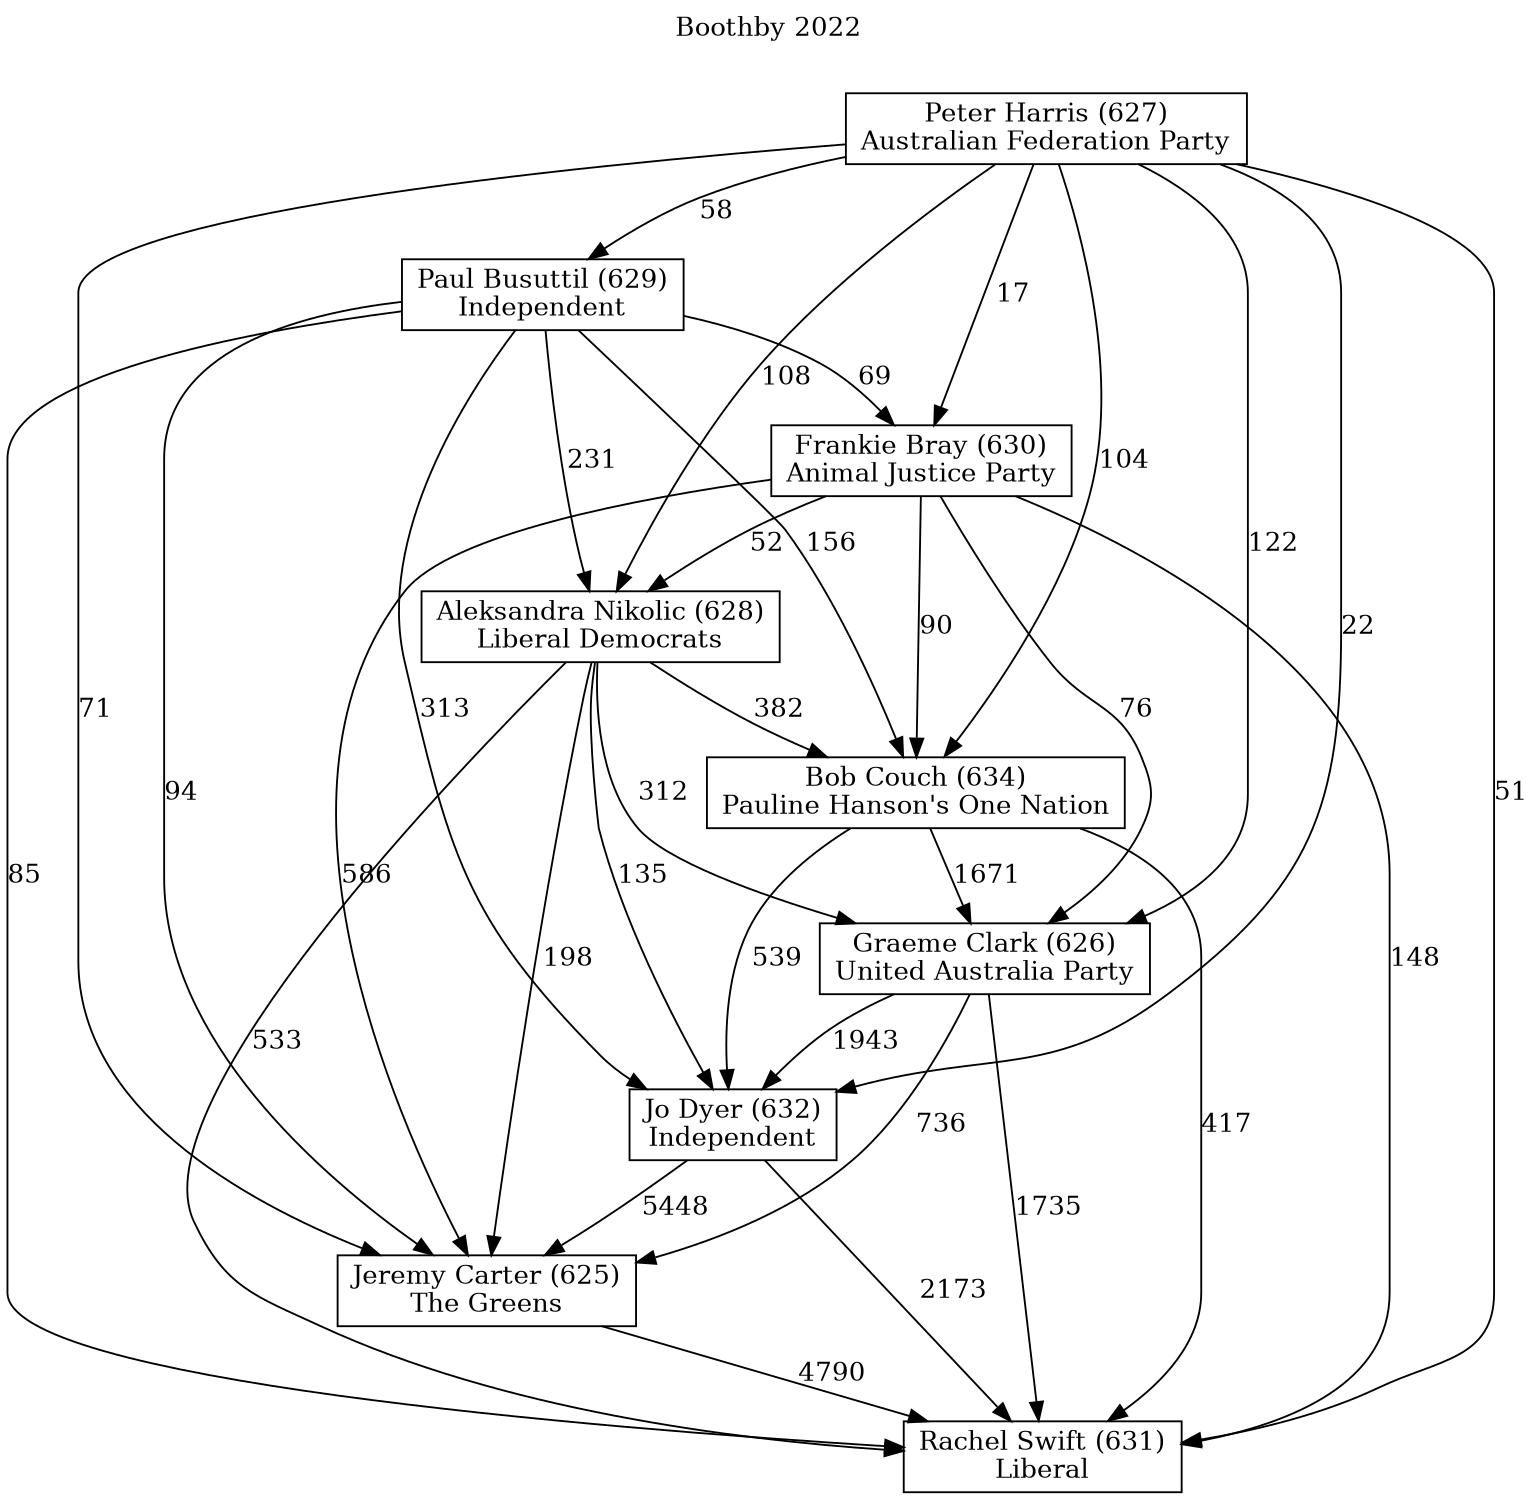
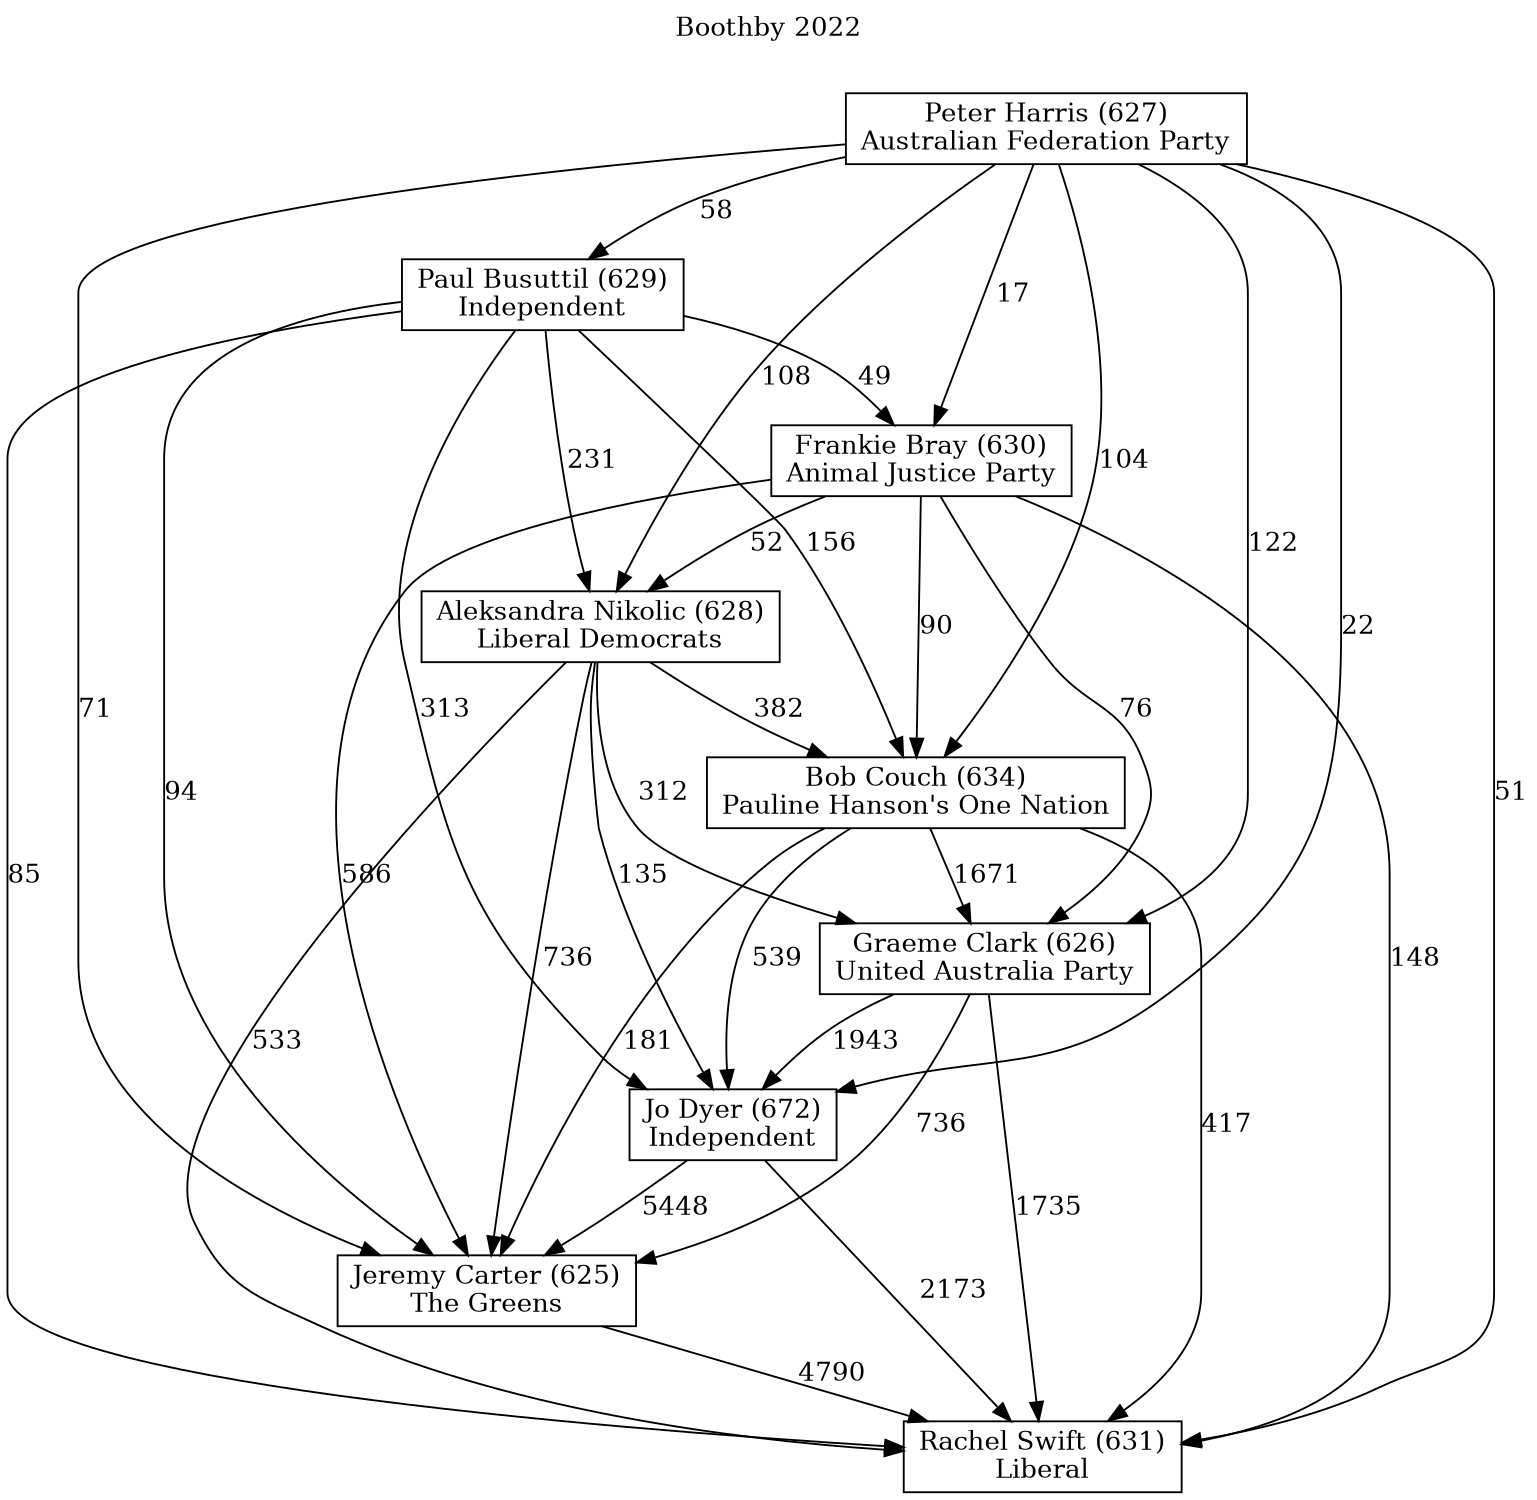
(876, 378) -> (876, 378)
(569, 959) -> (569, 959)
none -> (637, 1009)
(733, 1125) -> (733, 1125)
